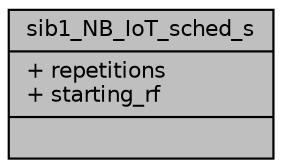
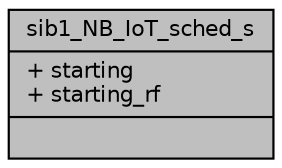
(96, 71) -> (80, 71)
